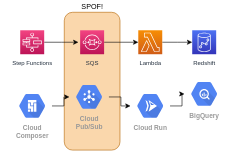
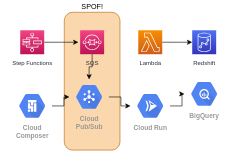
(132, 42) -> (89, 68)
